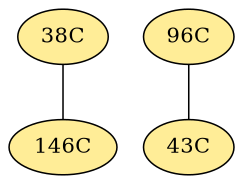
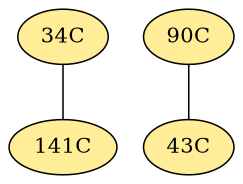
(63, 37) -> (63, 37)
(189, 37) -> (189, 37)
(63, 147) -> (63, 147)
